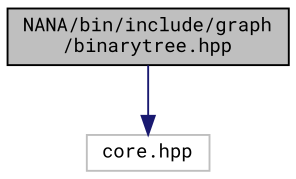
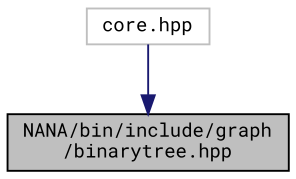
(148, 90) -> (148, 70)
